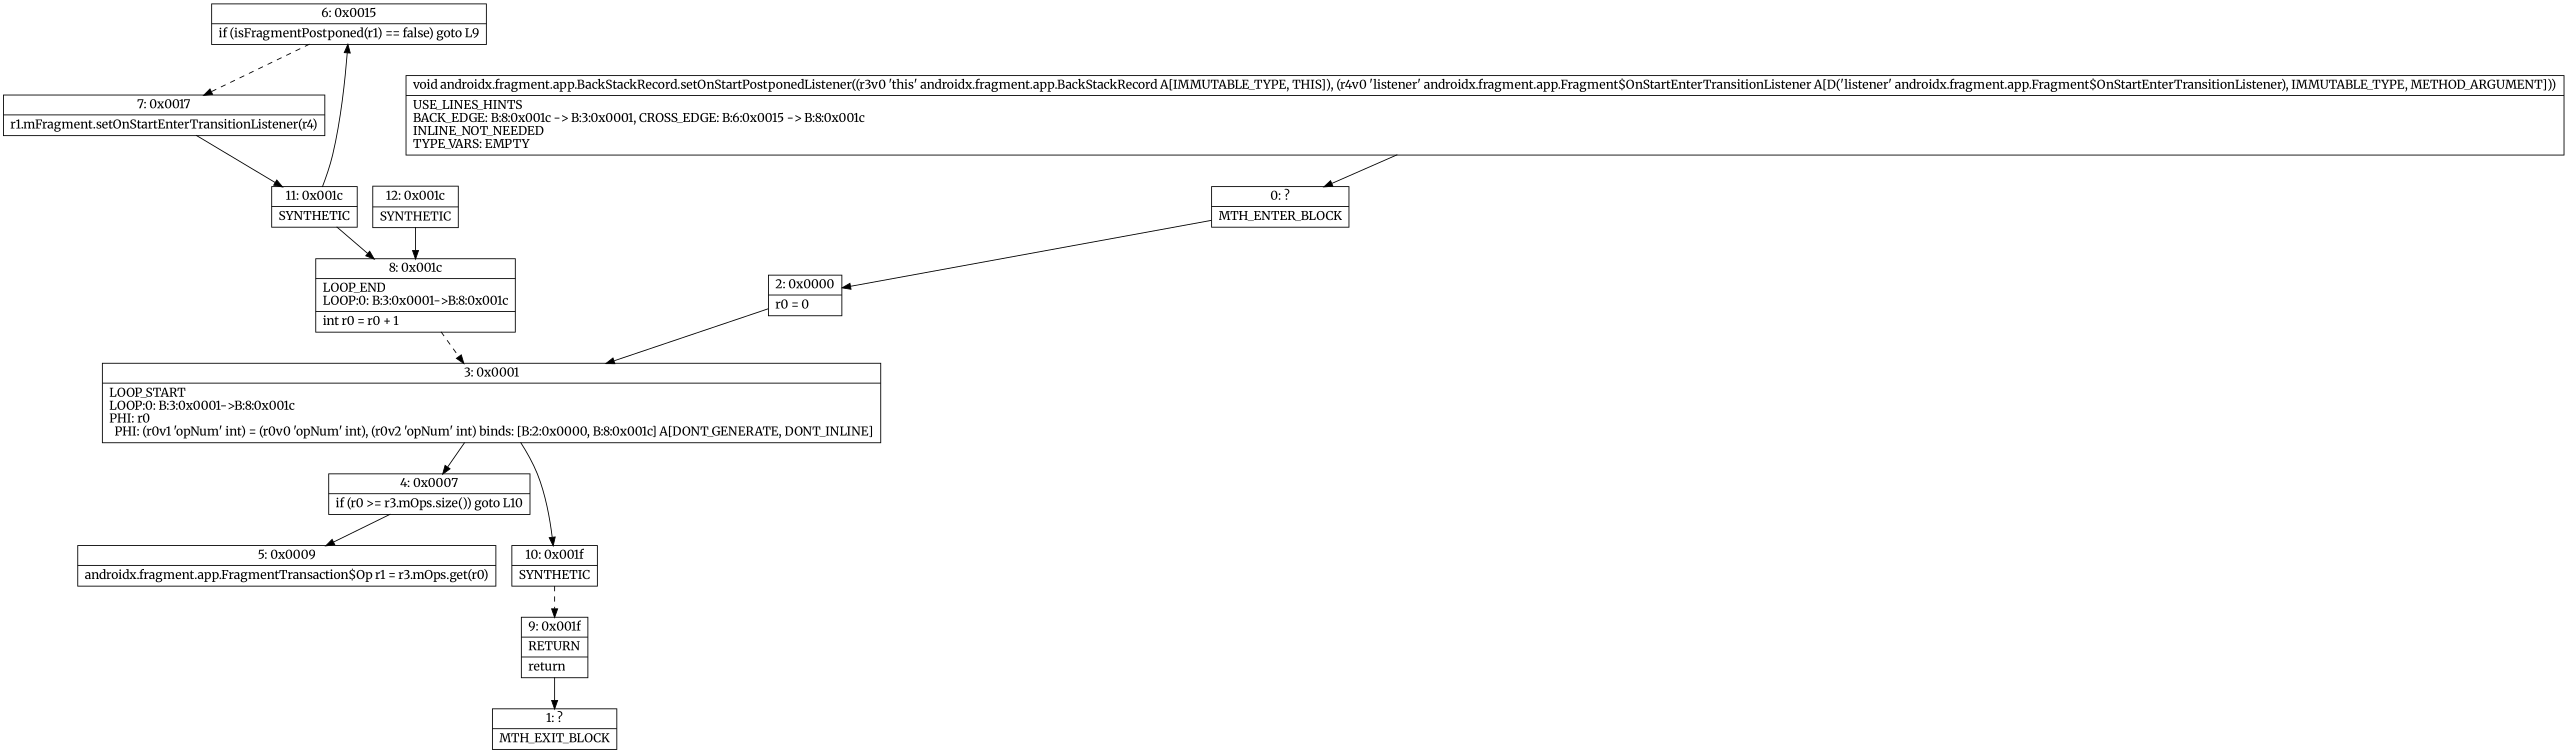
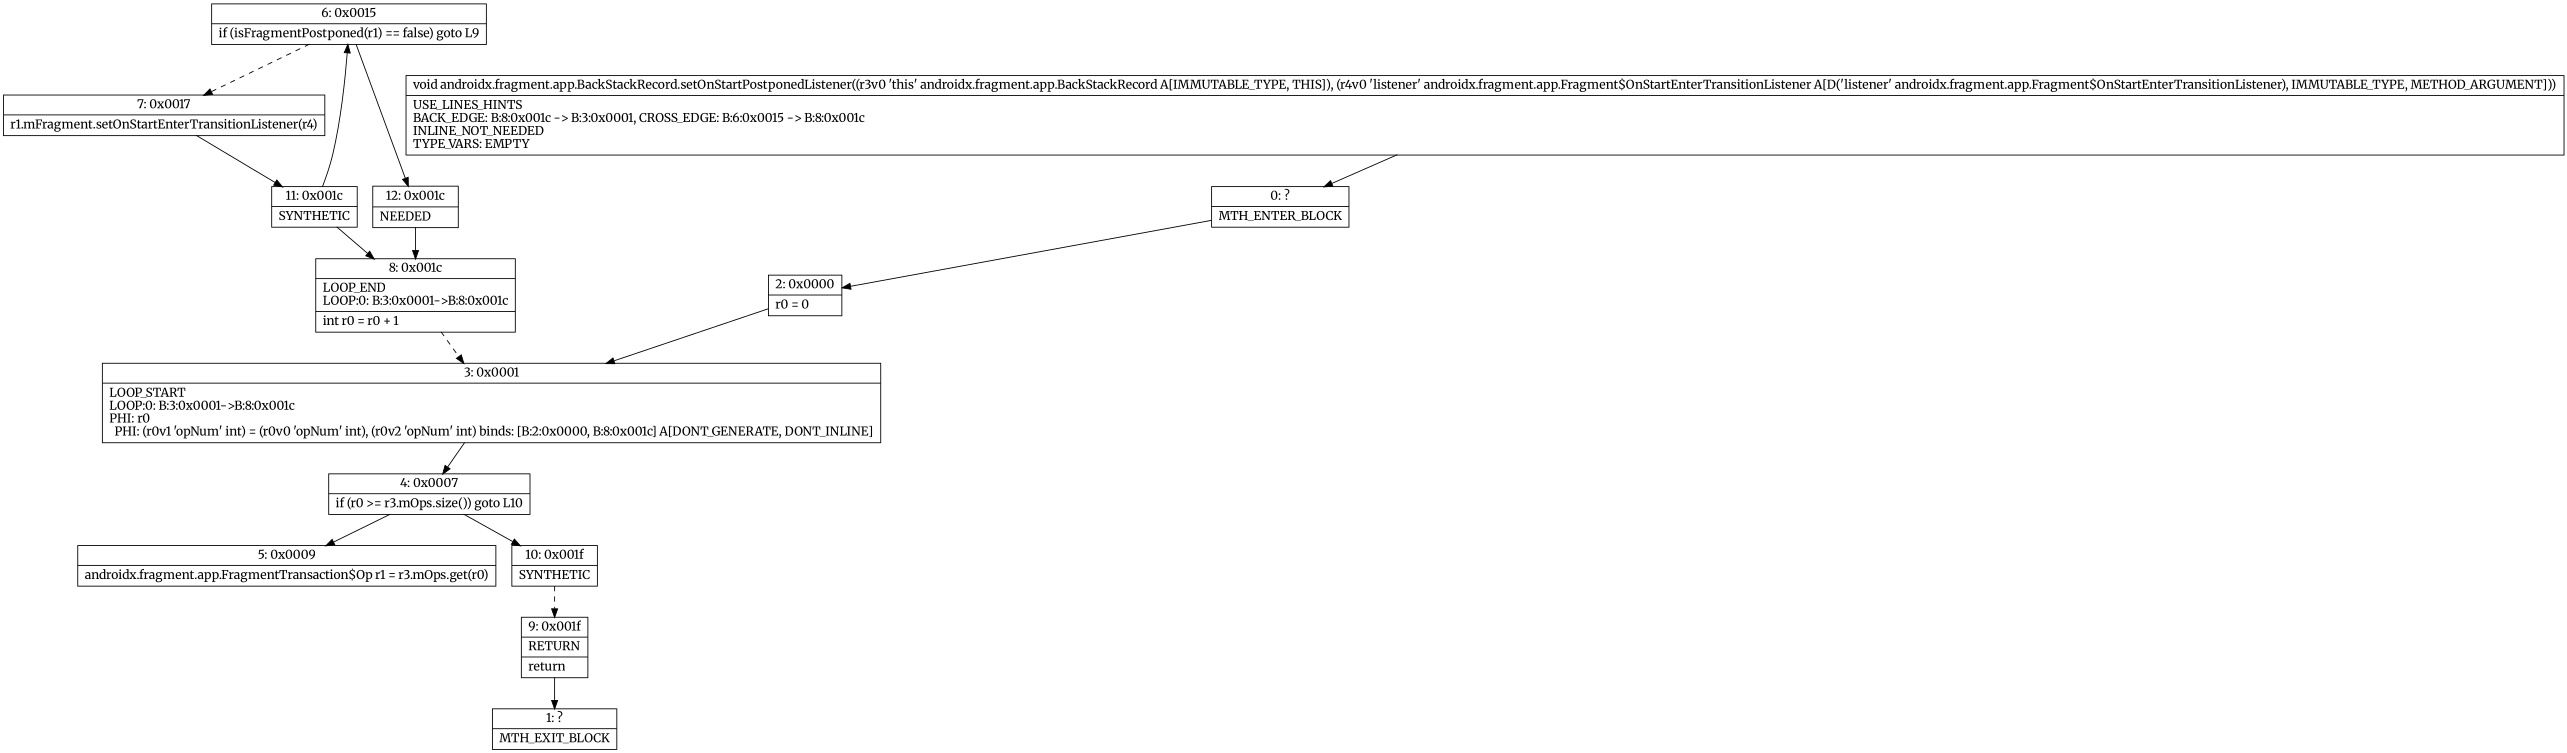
none -> (381, 111)
(416, 217) -> (406, 217)
(542, 488) -> (488, 528)
